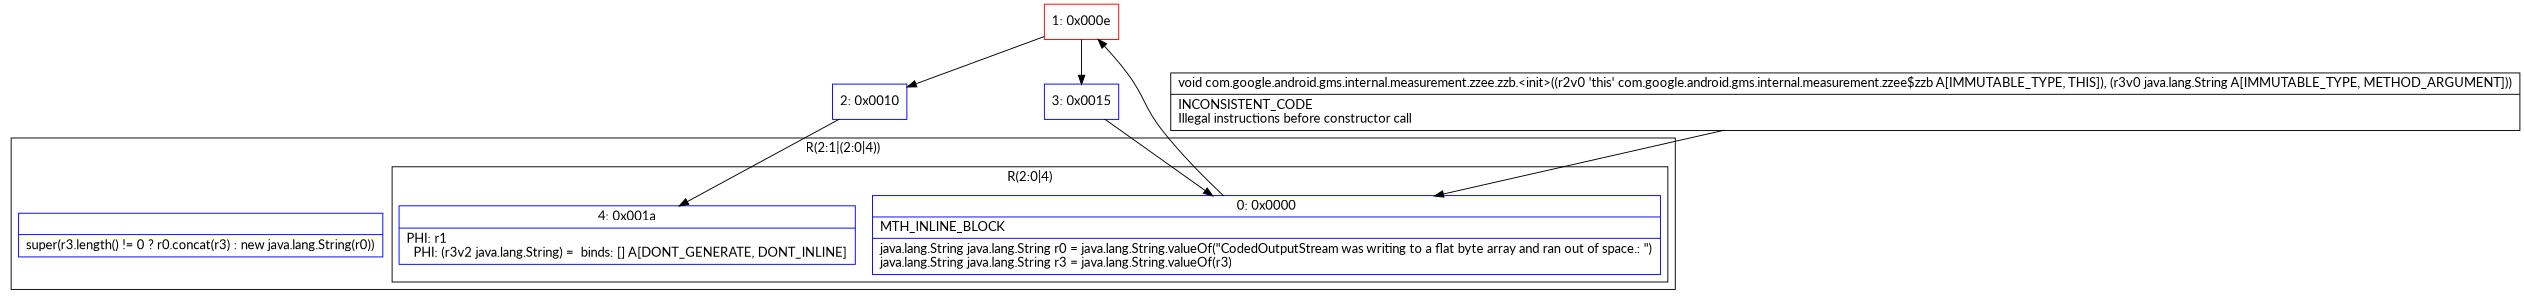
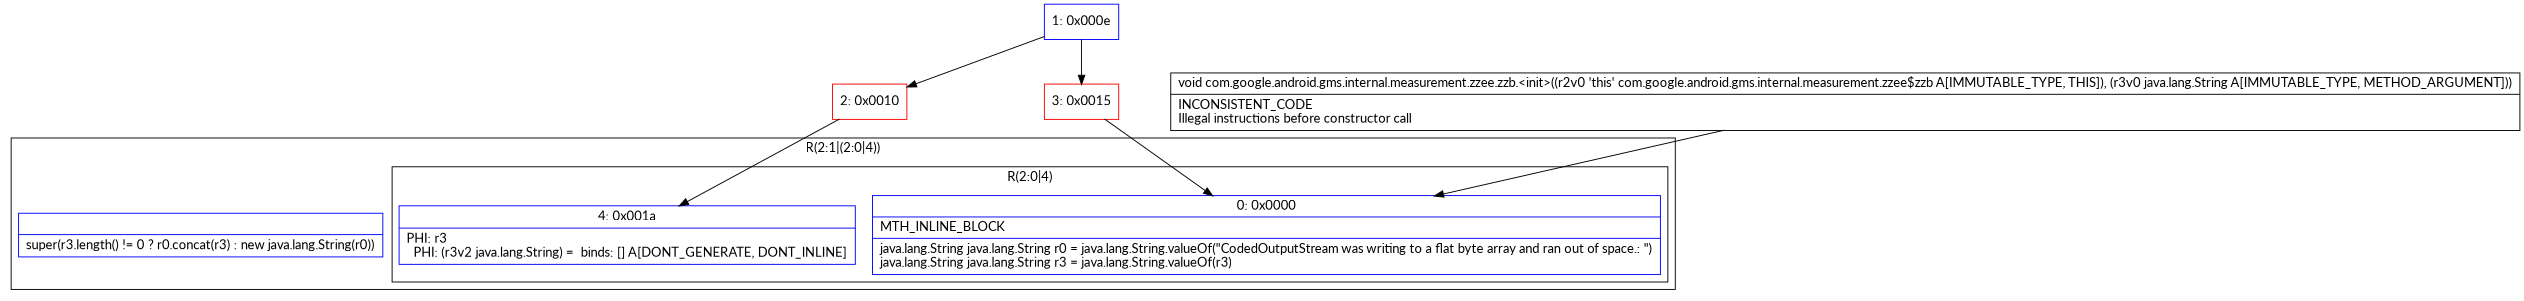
(1082, 22) -> (1082, 22)
(870, 102) -> (870, 102)
(1082, 102) -> (1082, 102)
(1158, 125) -> none
(429, 239) -> (429, 239)
